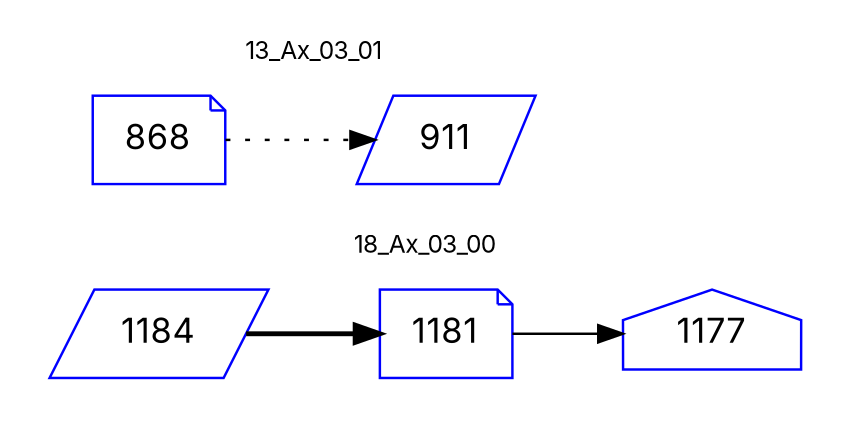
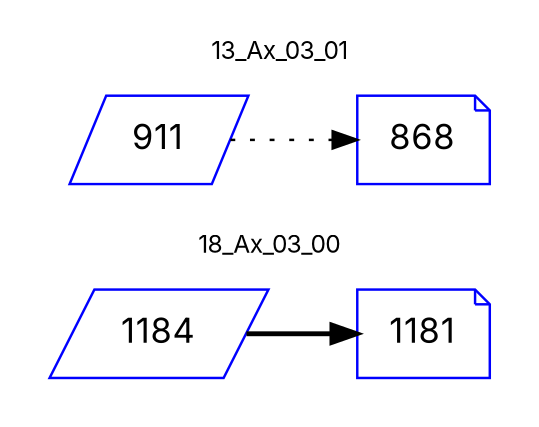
(288, 140) -> (281, 140)
(712, 334) -> none
